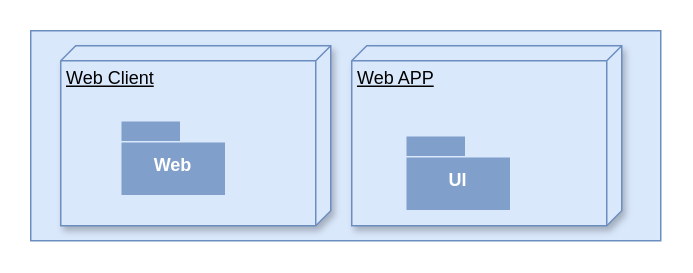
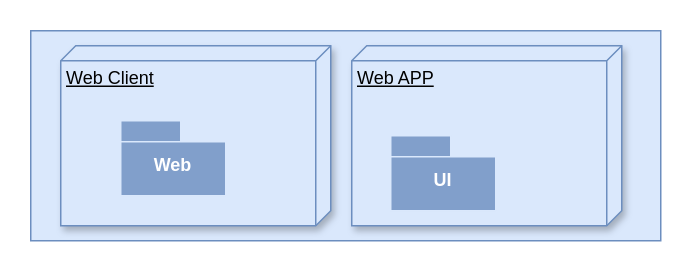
(458, 173) -> (443, 173)
